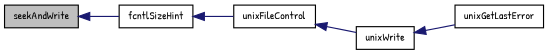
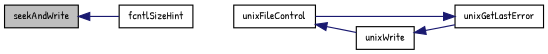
(219, 16) -> (379, 16)
